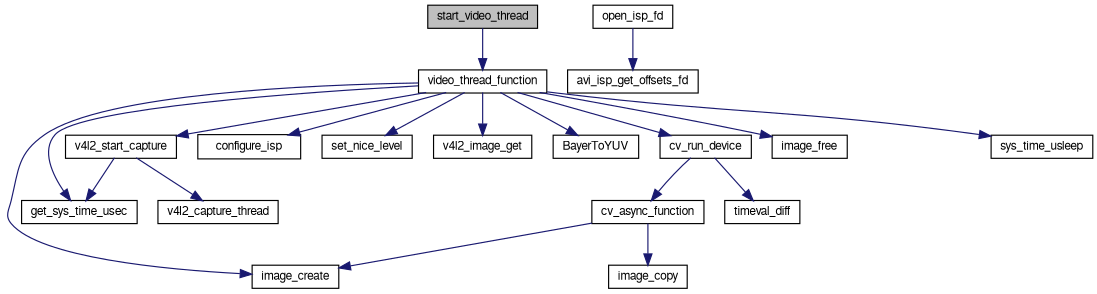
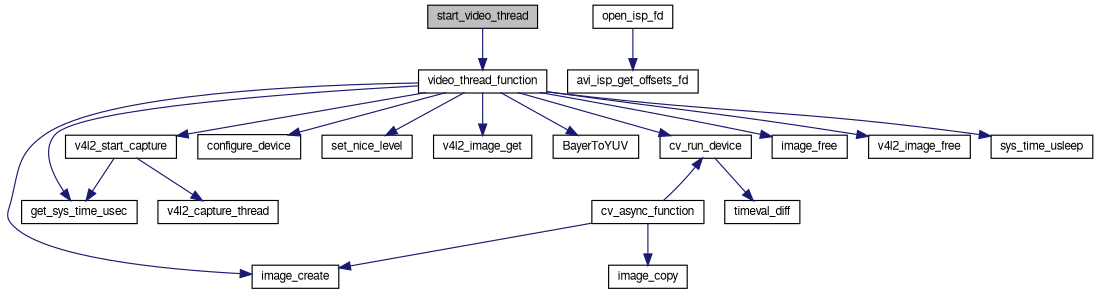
(249, 147) -> (249, 147)
none -> (919, 147)
(674, 174) -> (680, 185)
